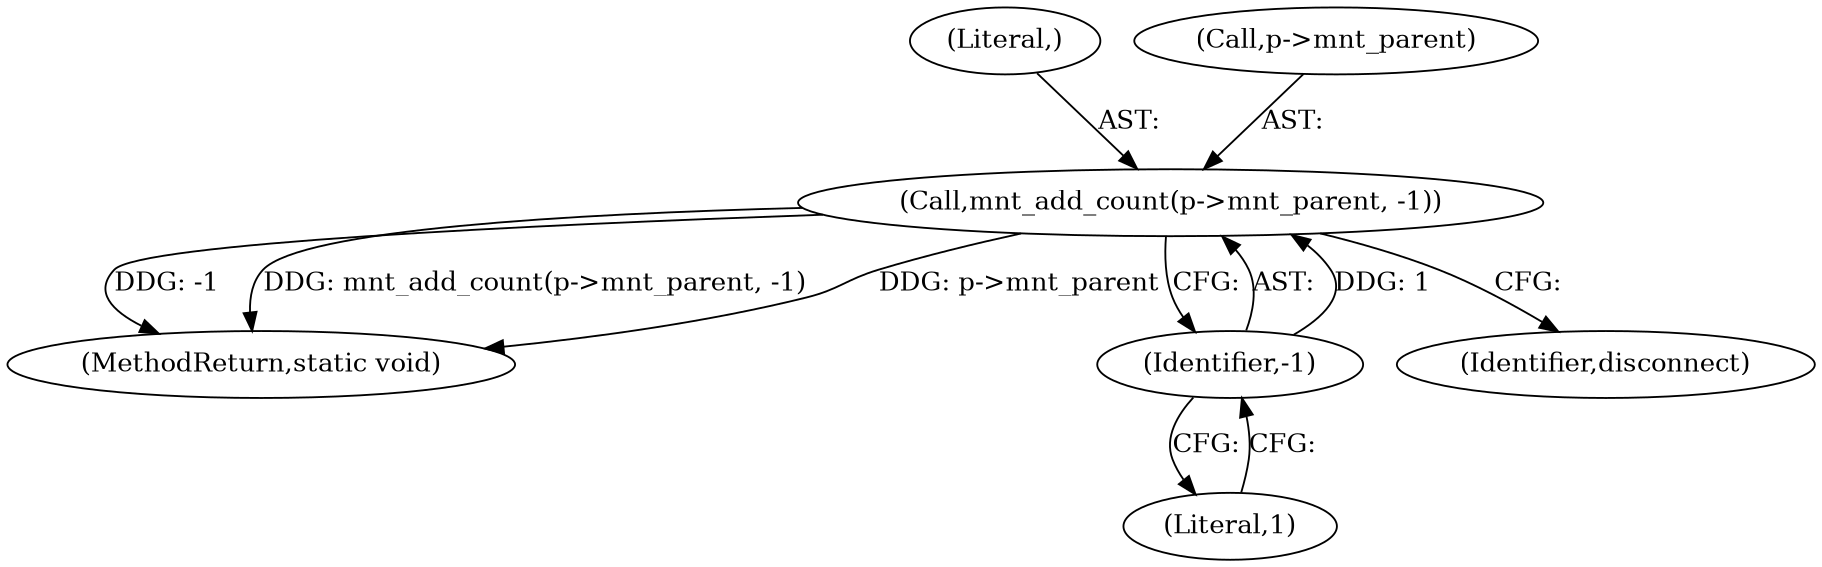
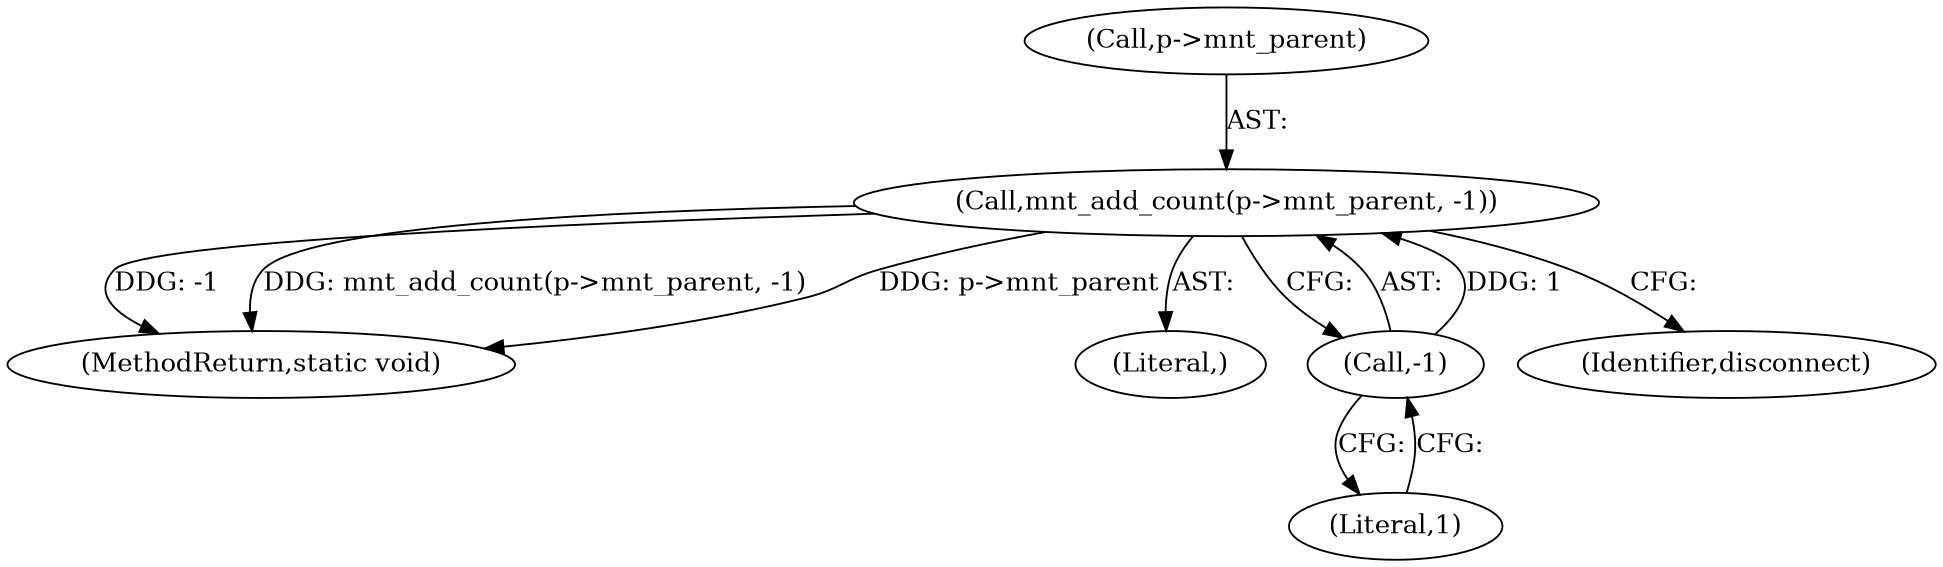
(1080, 114) -> (1172, 271)
(1230, 365) -> (1396, 365)
